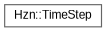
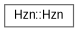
(53, 16) -> (39, 16)
